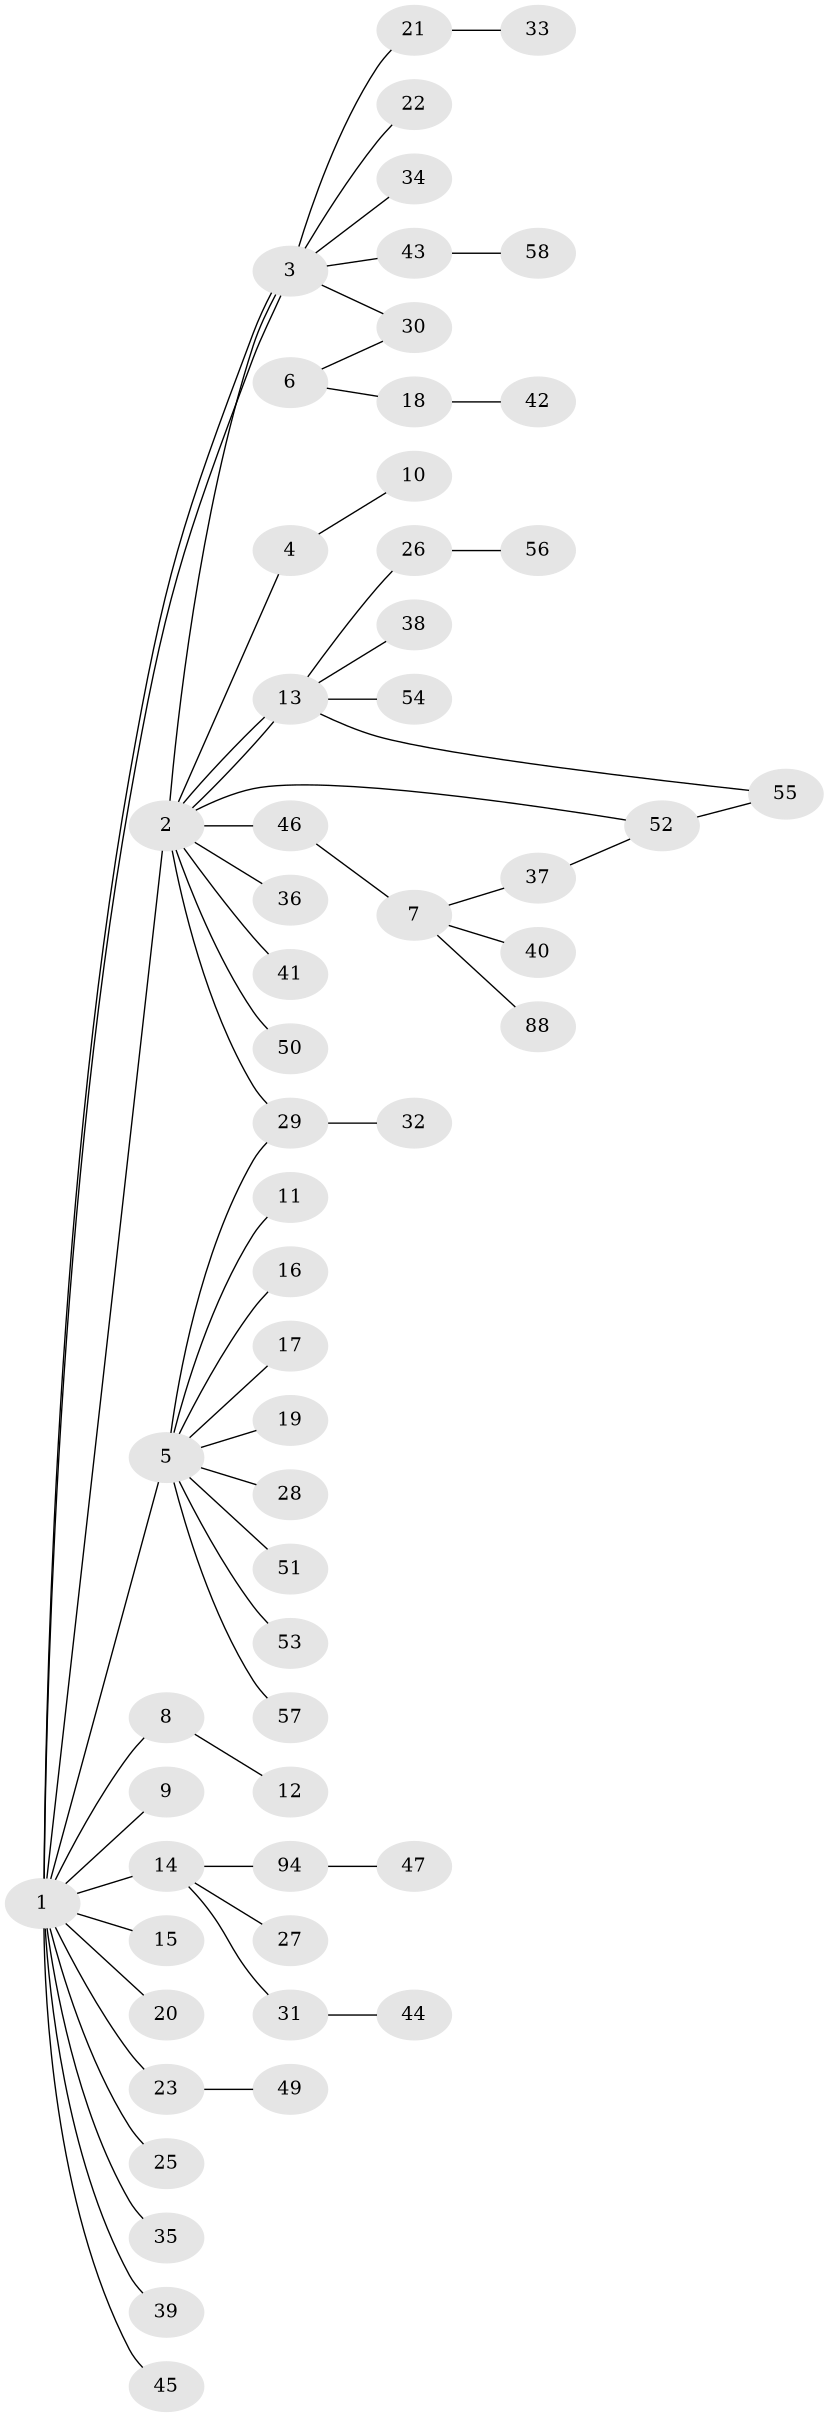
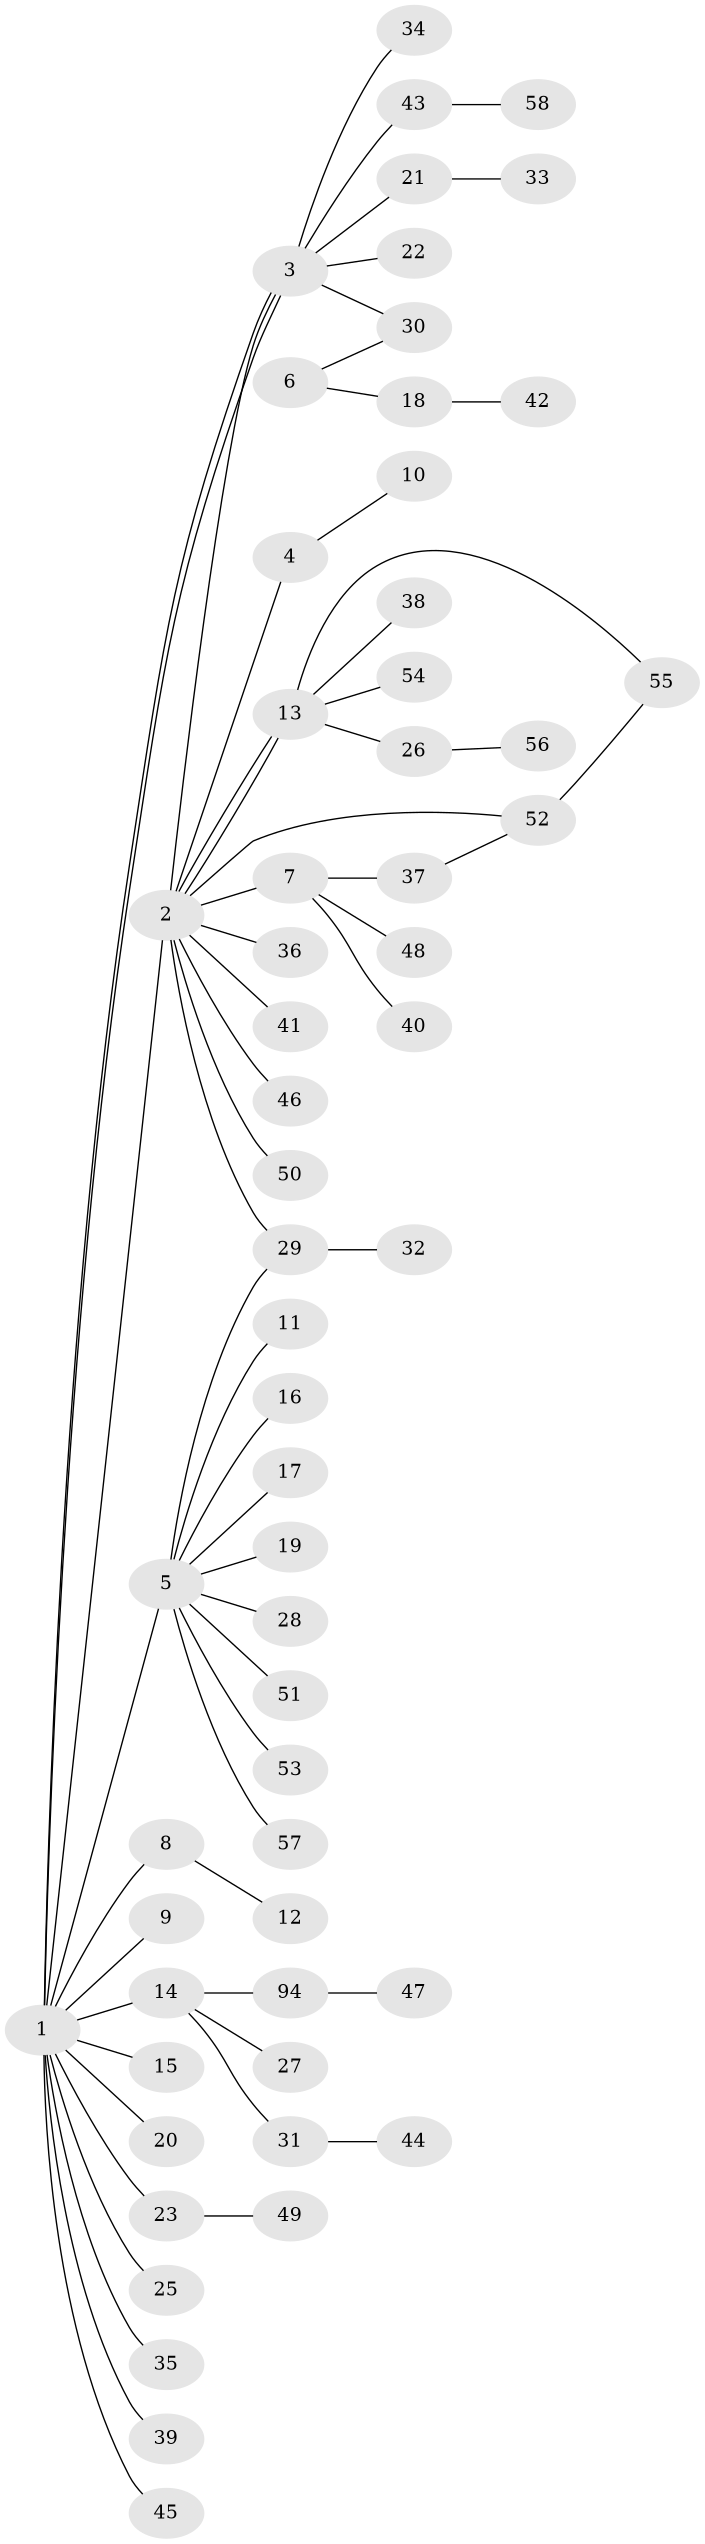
(352, 871) -> (229, 897)
(538, 1027) -> (414, 952)
